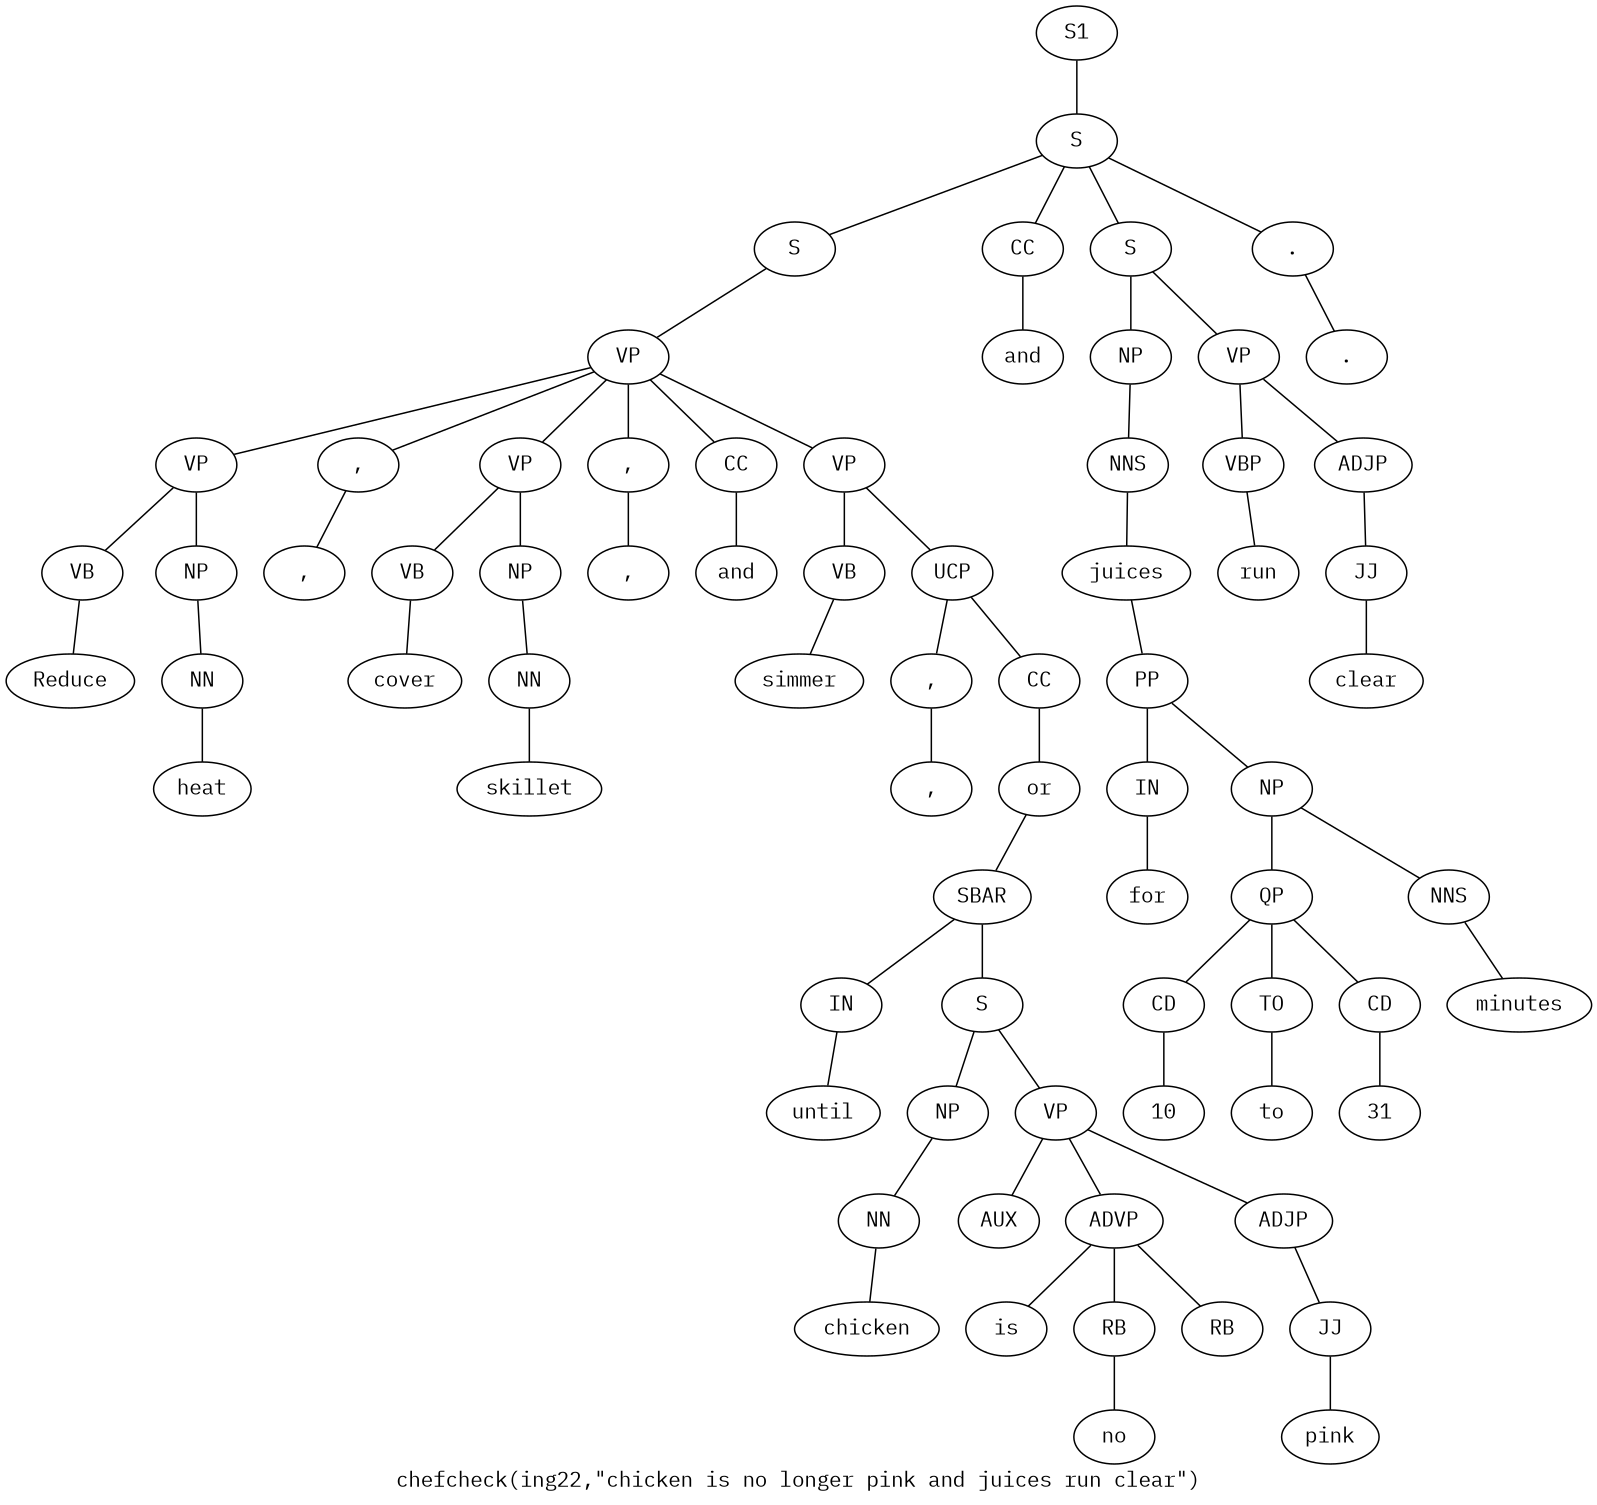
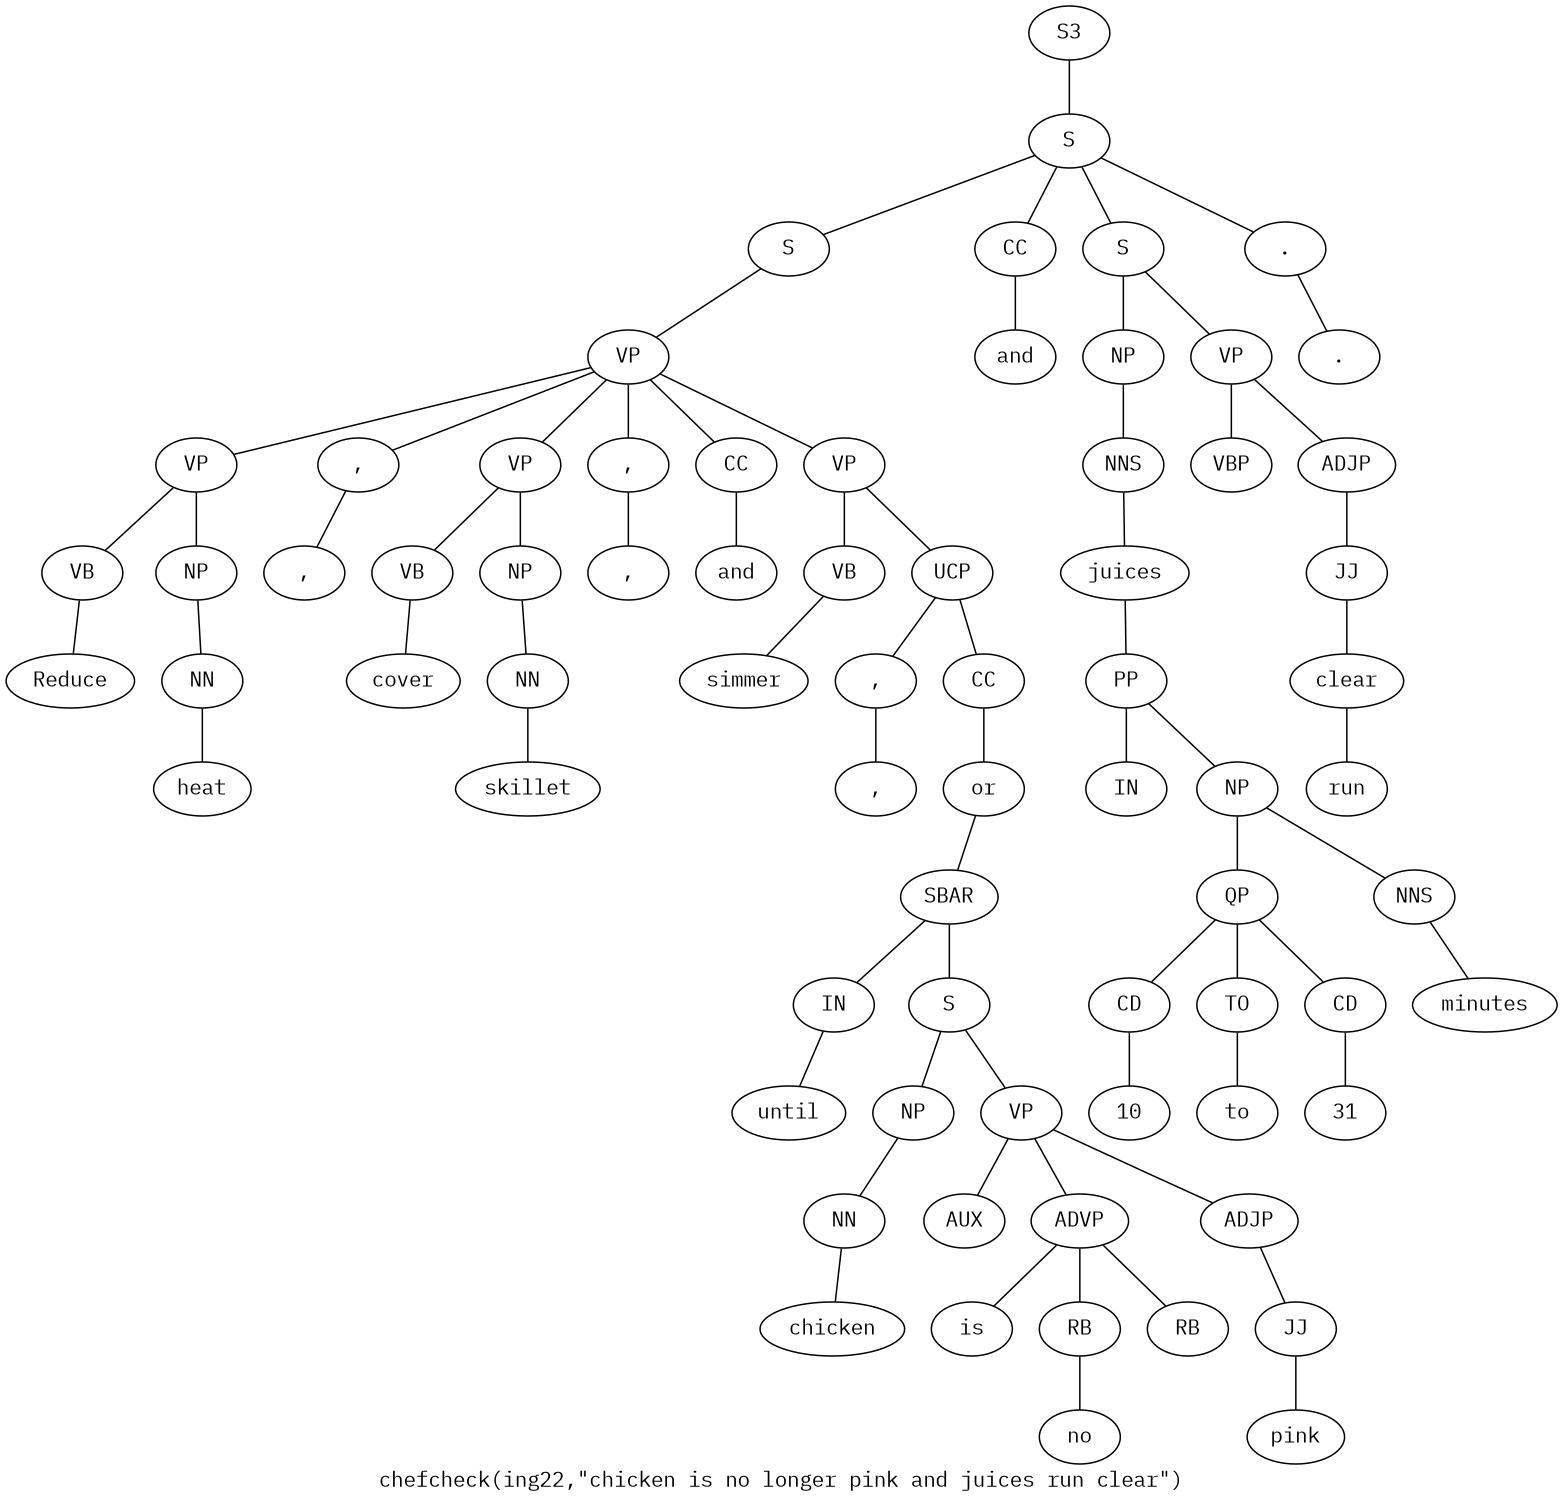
(1077, 33) -> (1069, 33)
(1251, 519) -> (1347, 735)
(1147, 897) -> none
